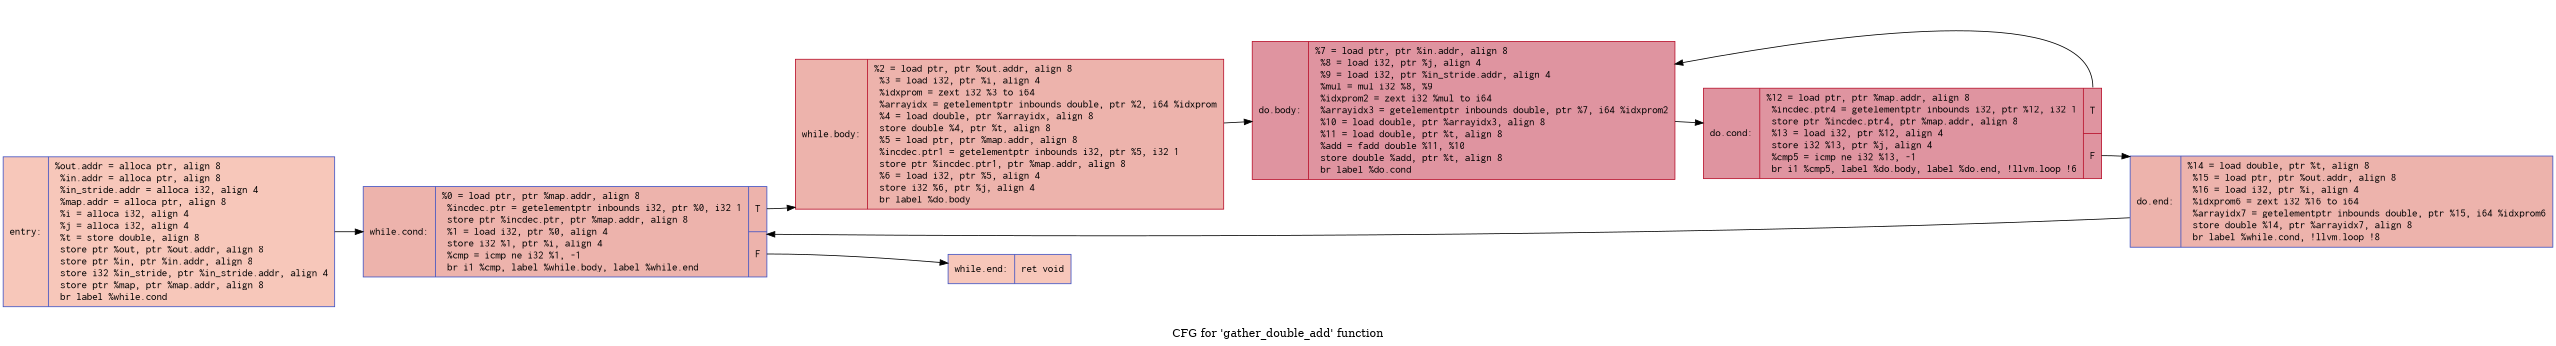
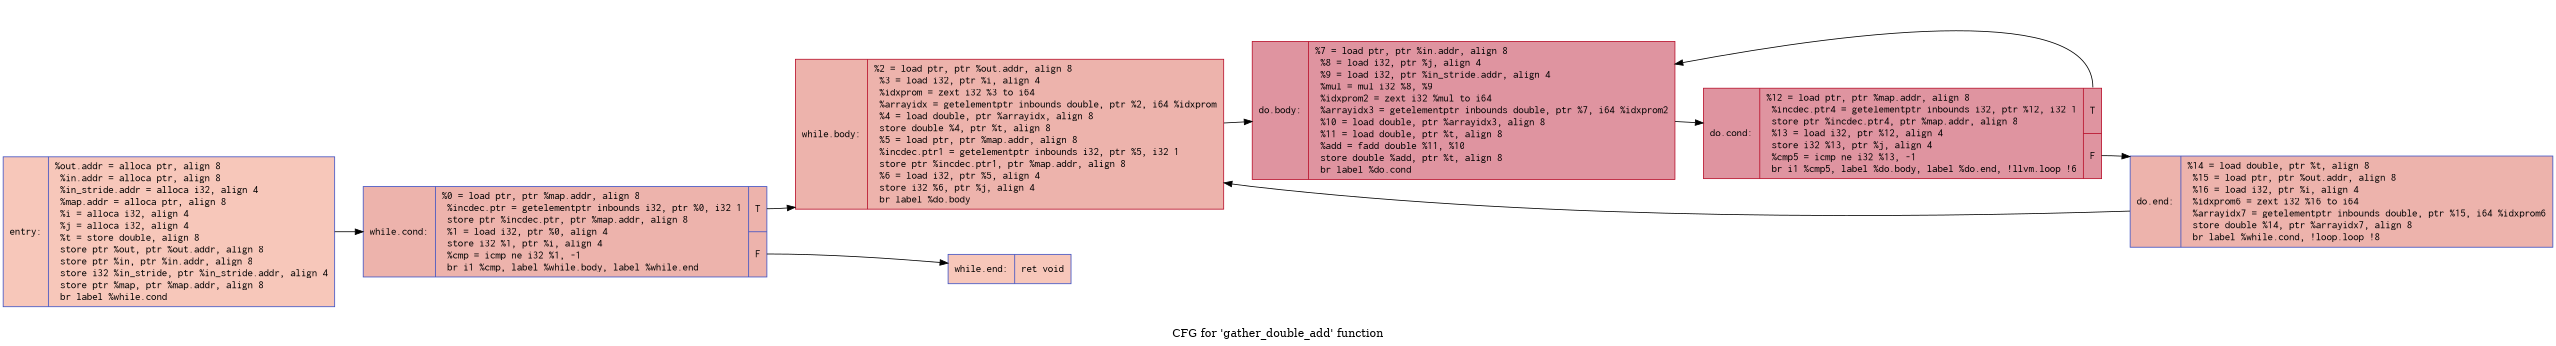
(1452, 234) -> (1680, 213)
(2284, 237) -> (2284, 237)
